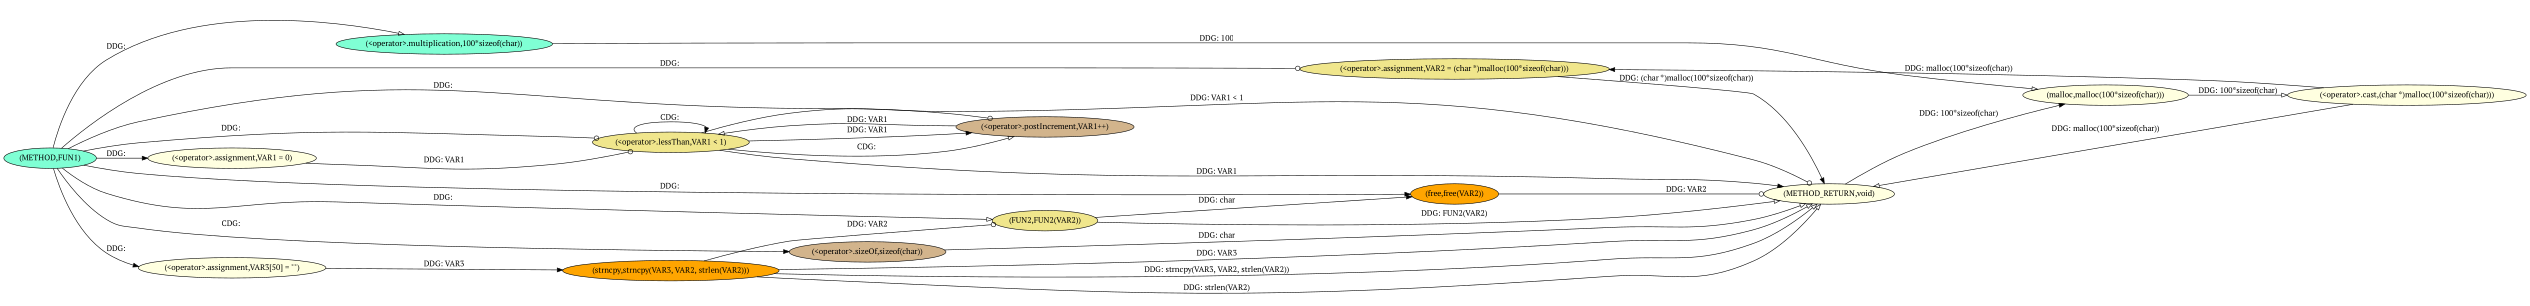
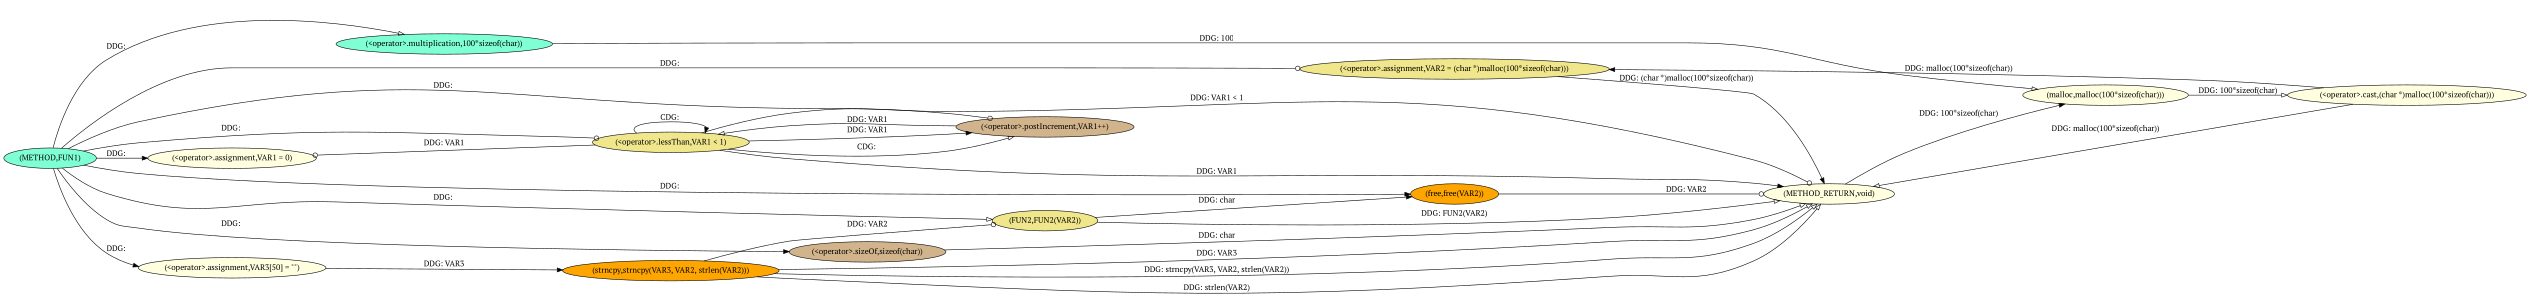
(467, 169) -> (456, 150)
(232, 224) -> (232, 224)
